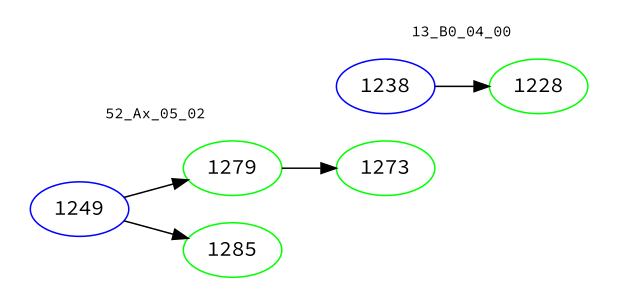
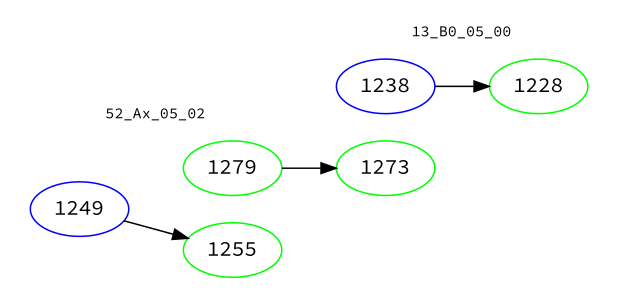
(462, 33) -> (462, 33)
(149, 191) -> none
(233, 250) -> (233, 250)
